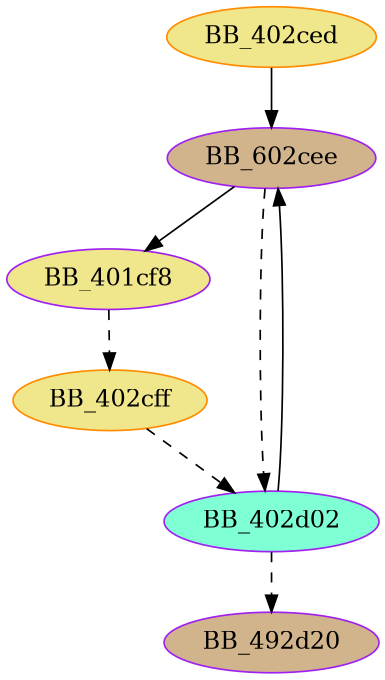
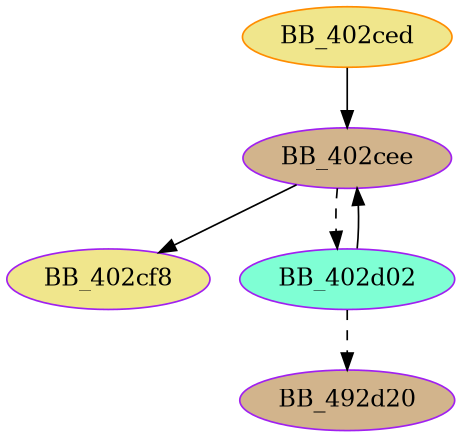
(272, 158) -> (347, 158)
(108, 279) -> (108, 279)
(110, 400) -> none
